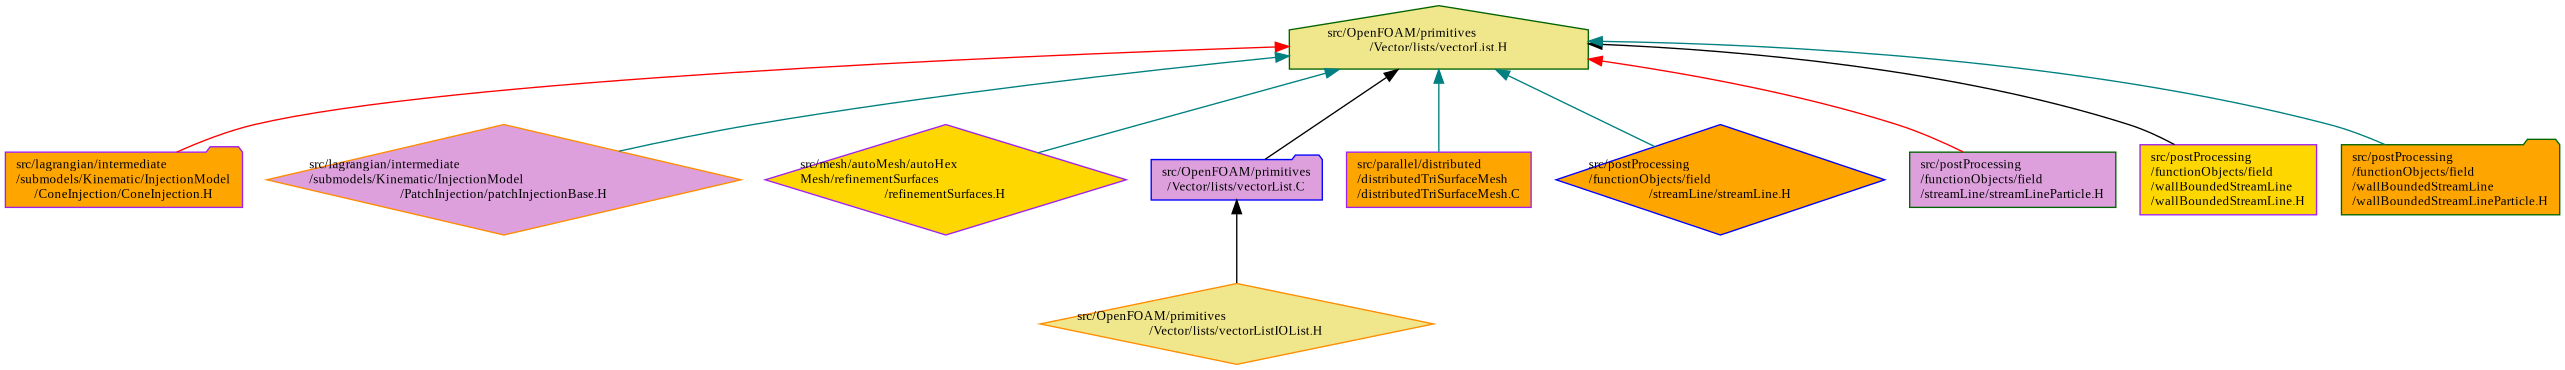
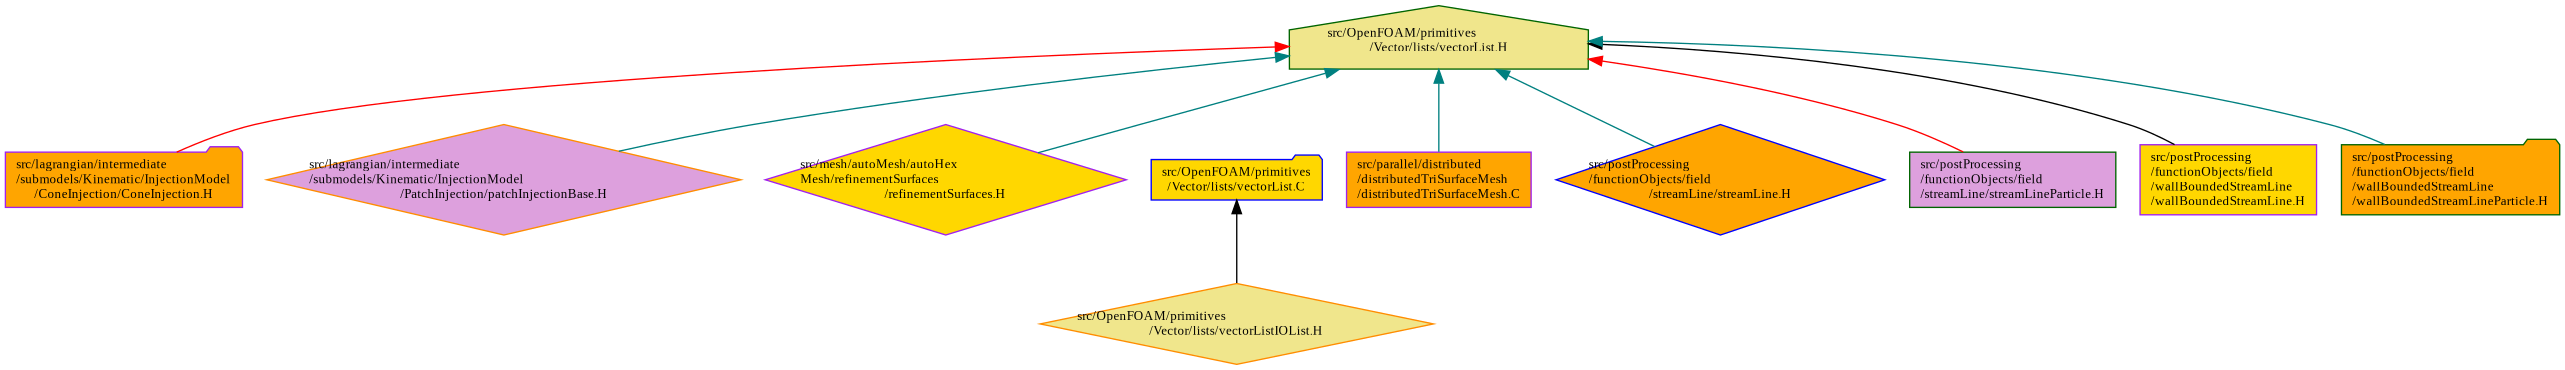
(1326, 118) -> none
(1237, 180) -> (1237, 180)
